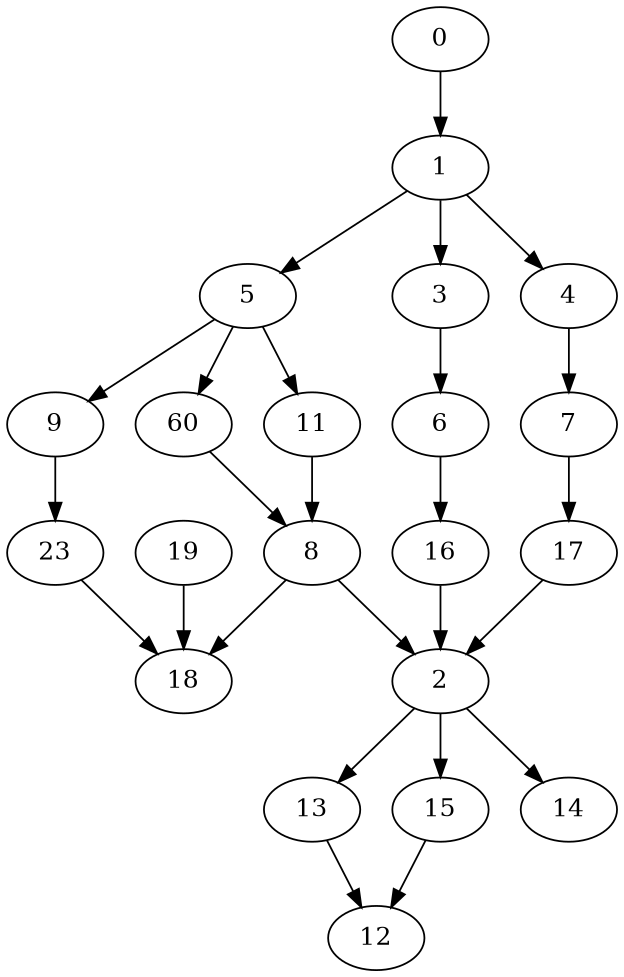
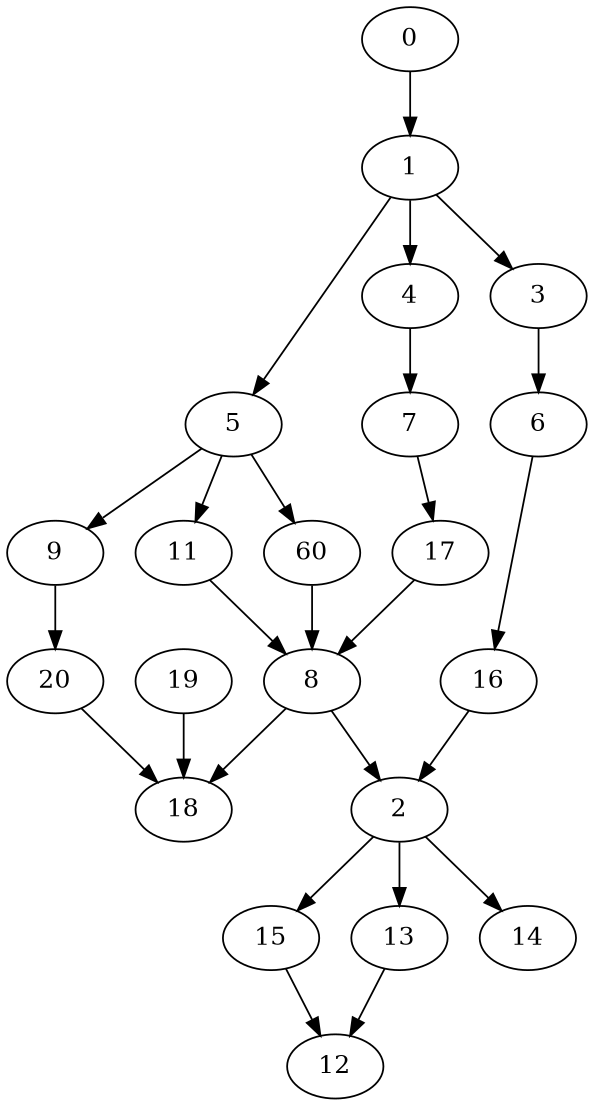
(55, 553) -> (55, 681)
(511, 611) -> (383, 611)
